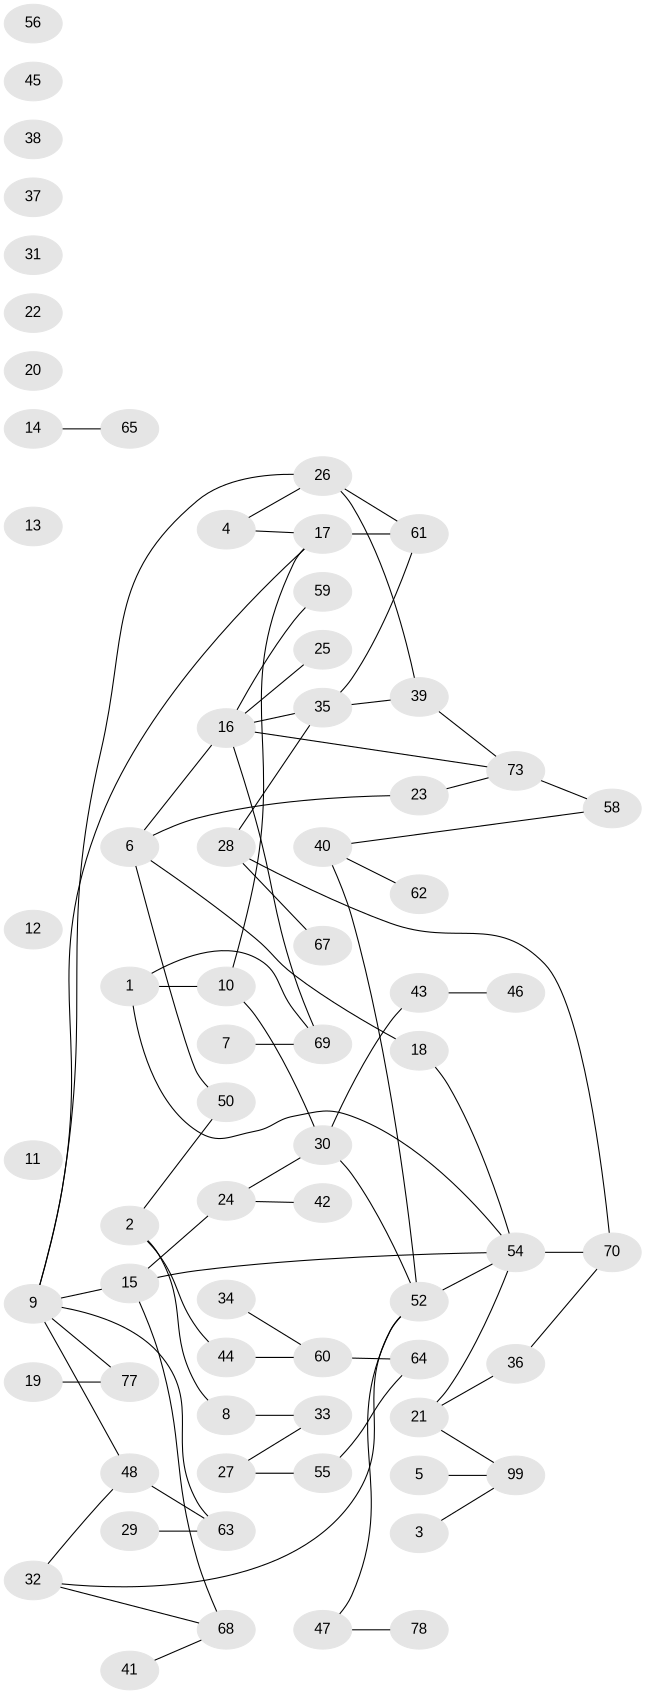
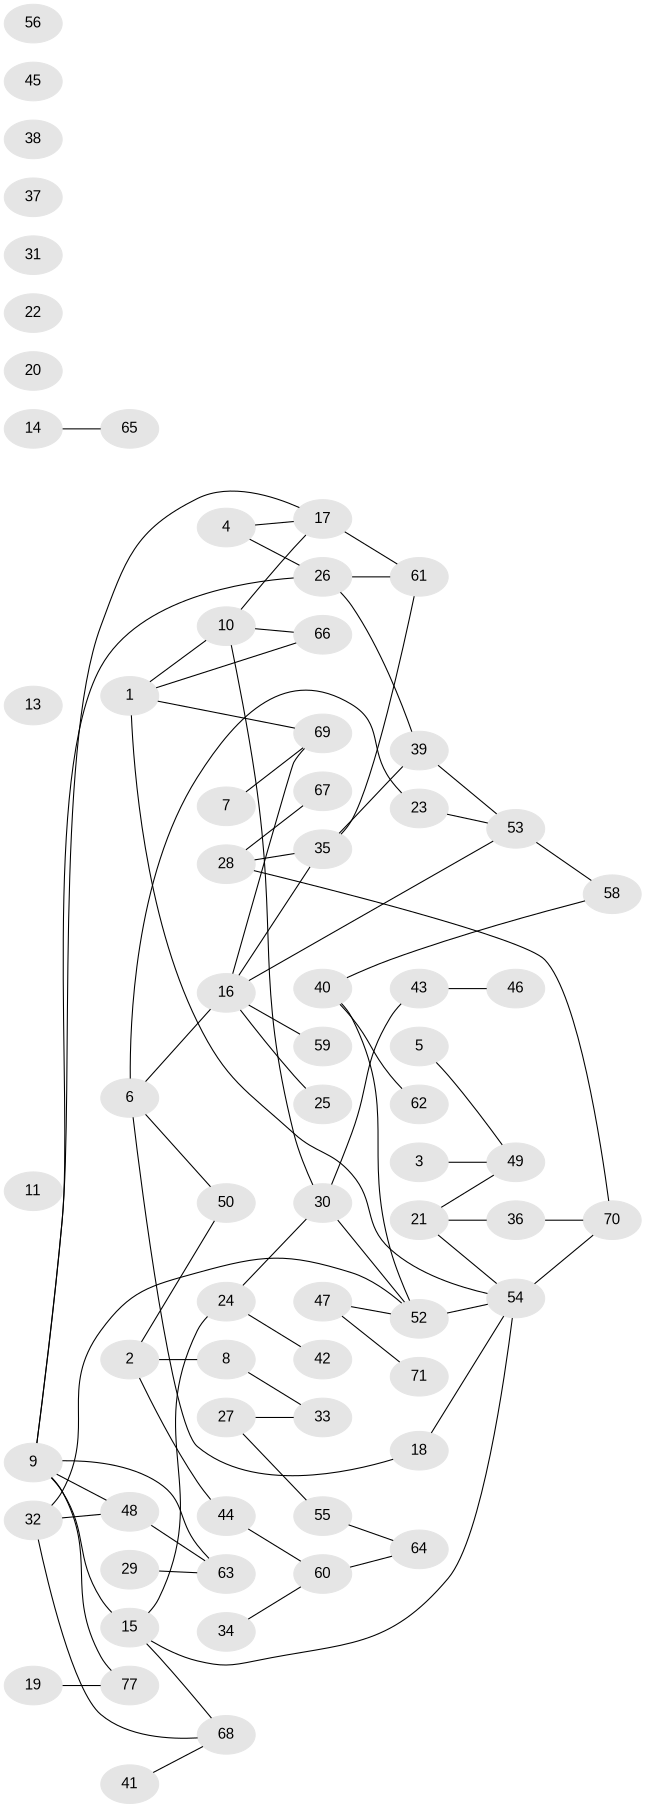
none -> (323, 635)
(516, 771) -> (516, 829)
(33, 930) -> none
(516, 1475) -> (516, 1162)
(419, 1630) -> (419, 1377)
